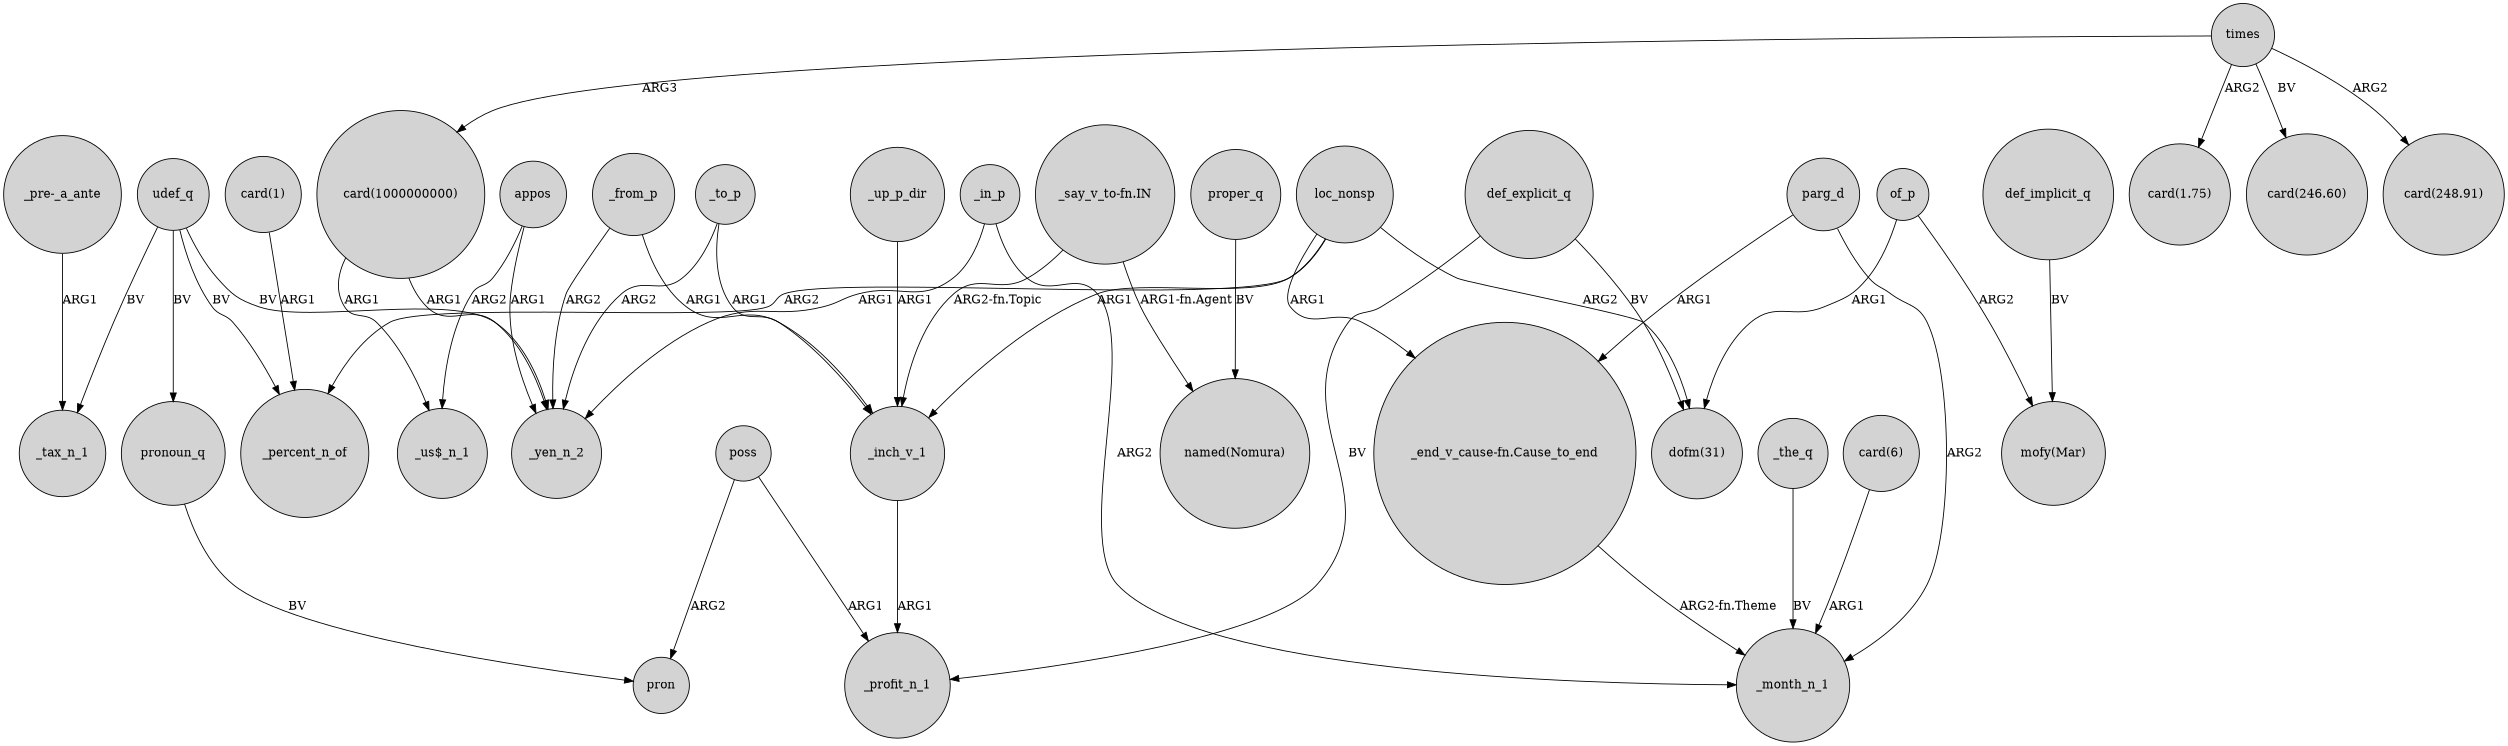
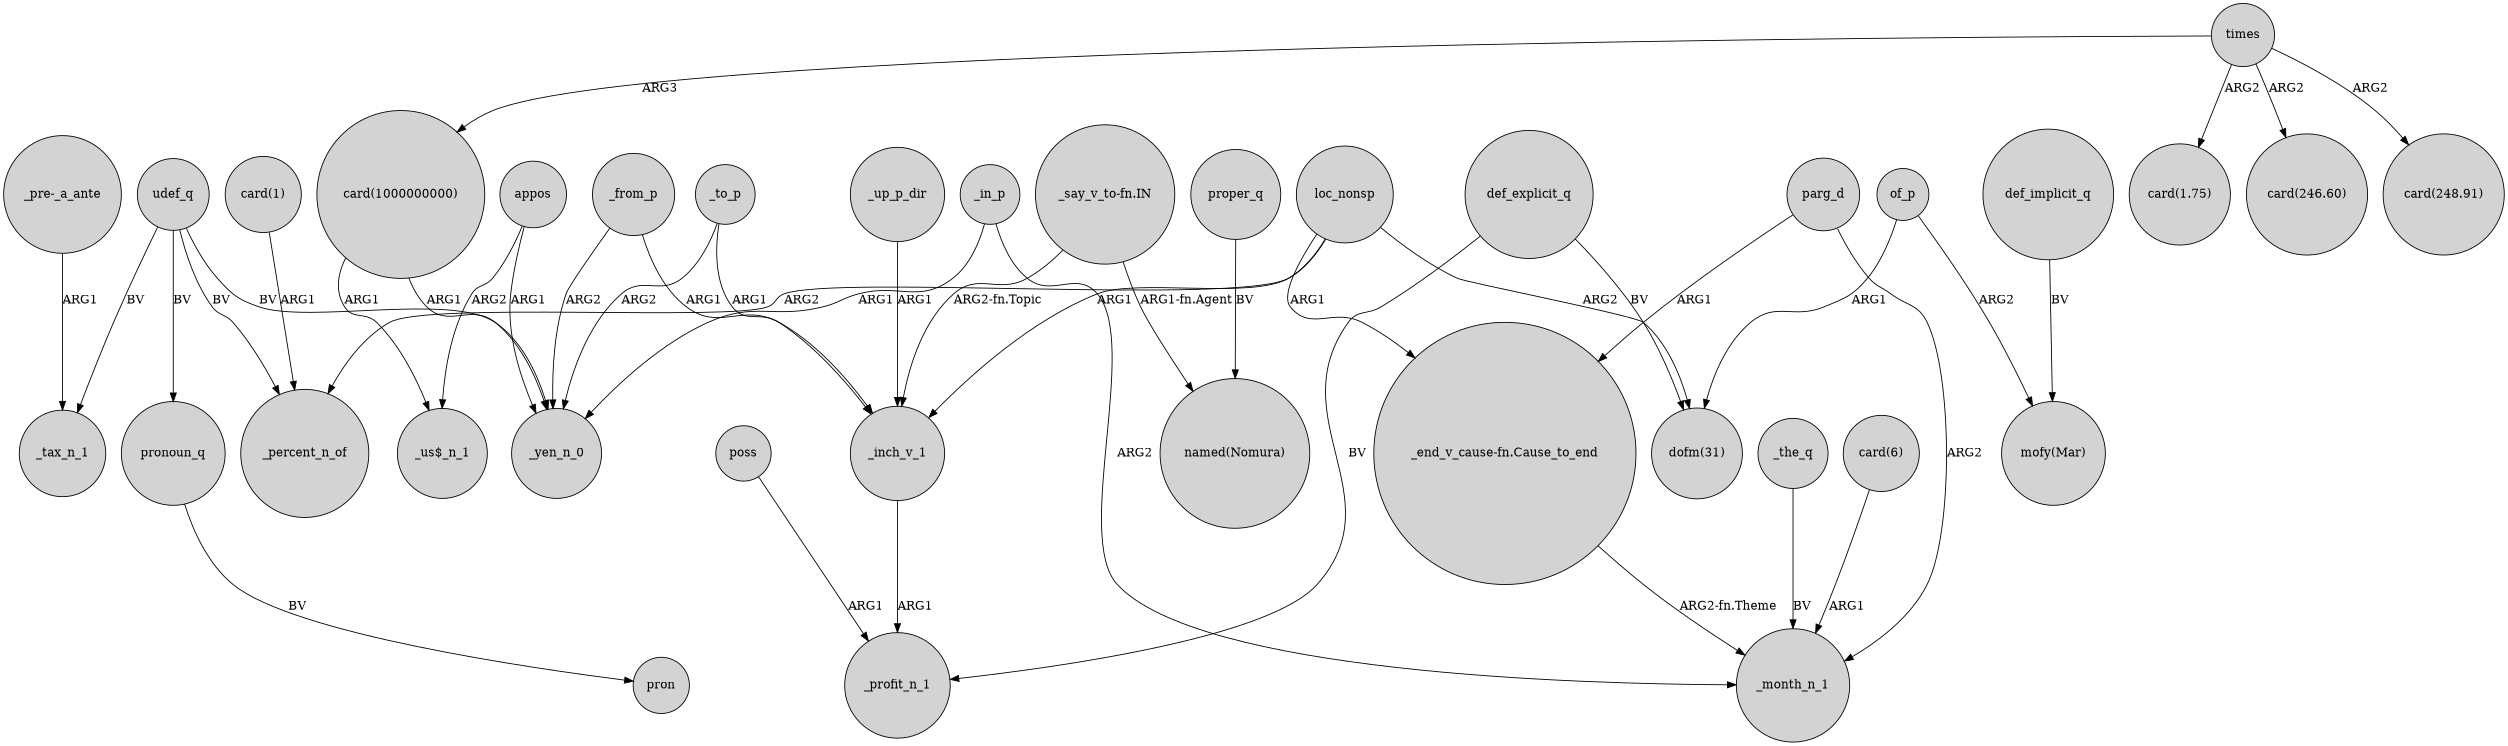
(2287, 89) -> (2287, 89)
(557, 453) -> (557, 453)
(704, 565) -> none
